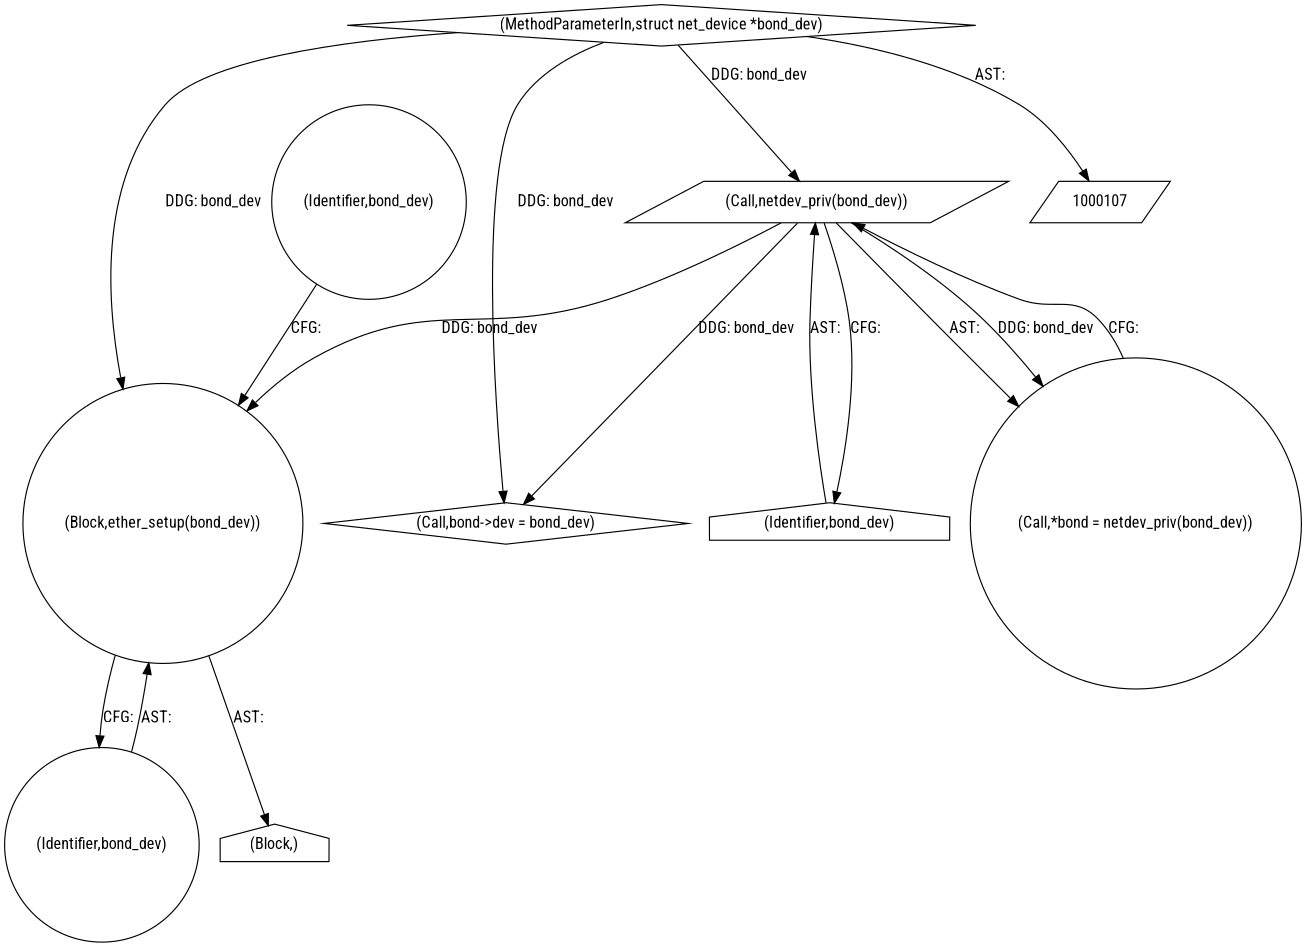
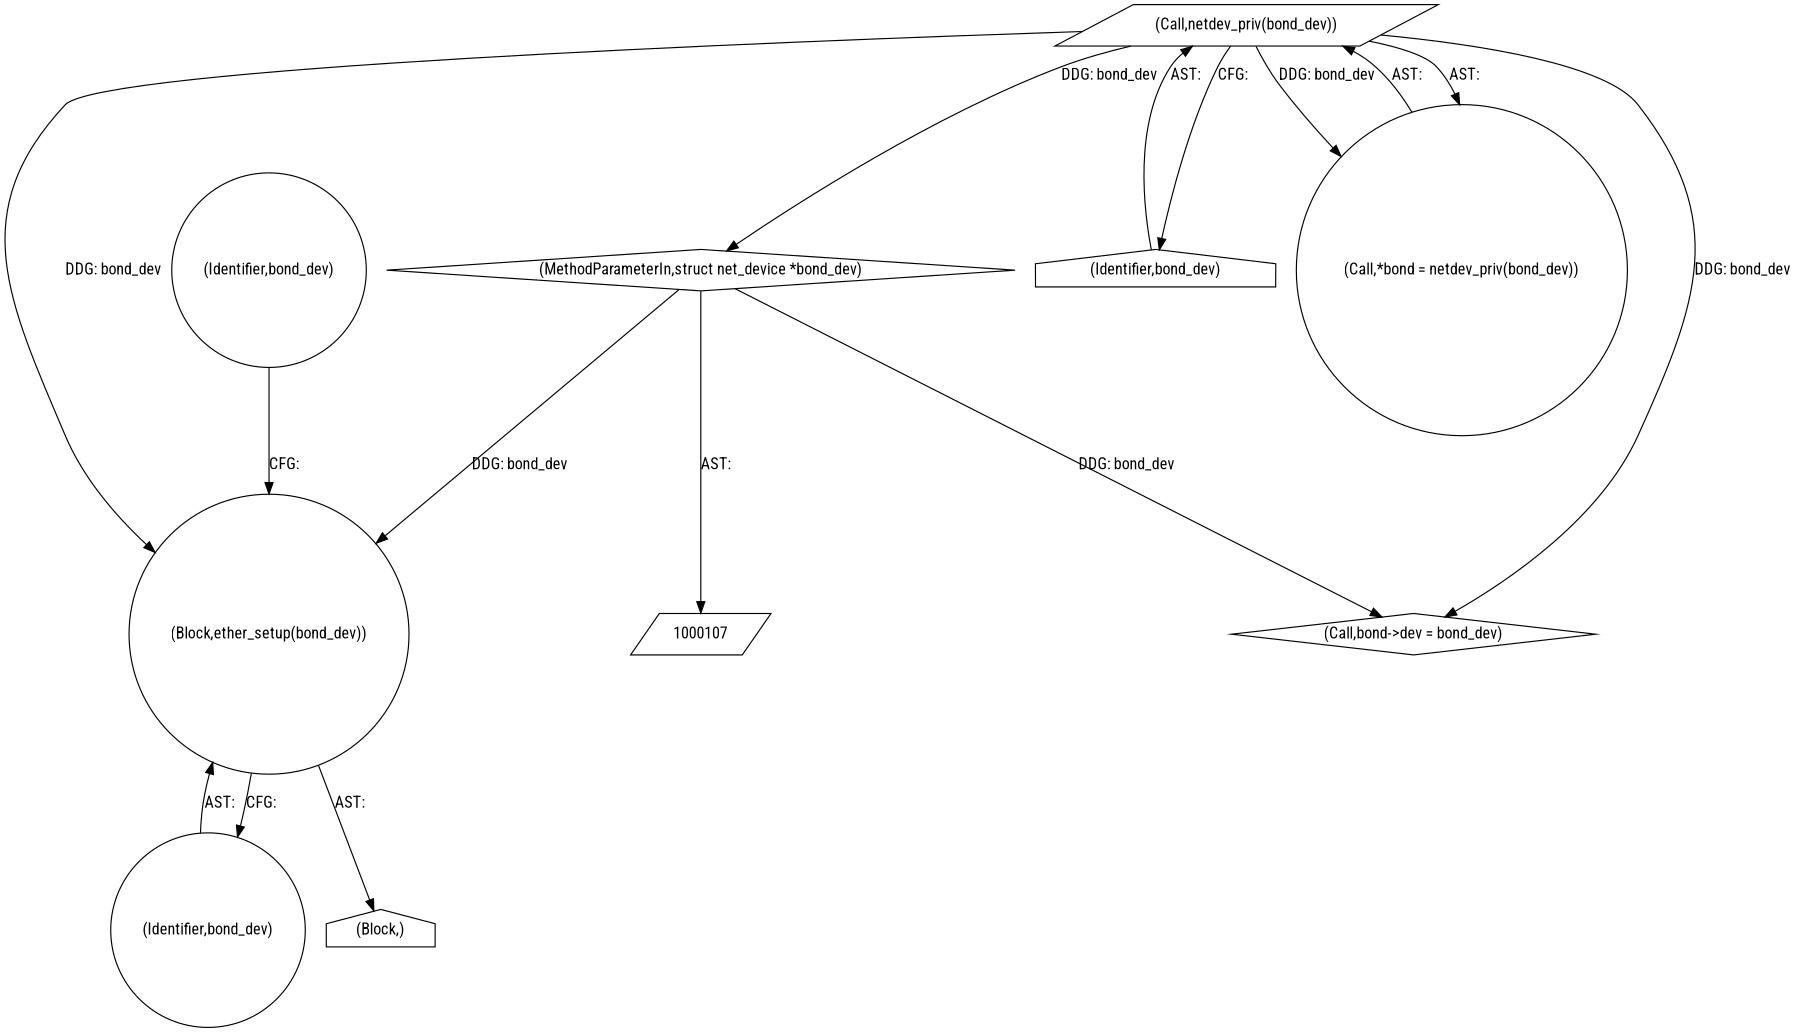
(735, 109) -> (926, 129)
(1125, 329) -> (1409, 75)
